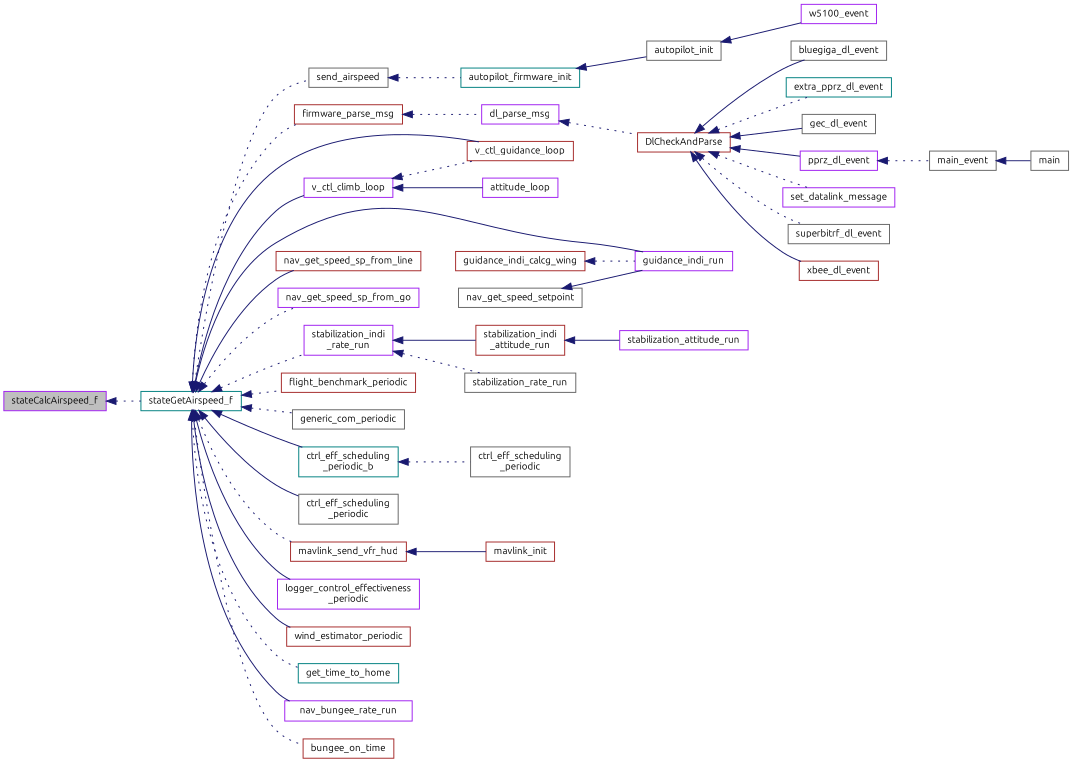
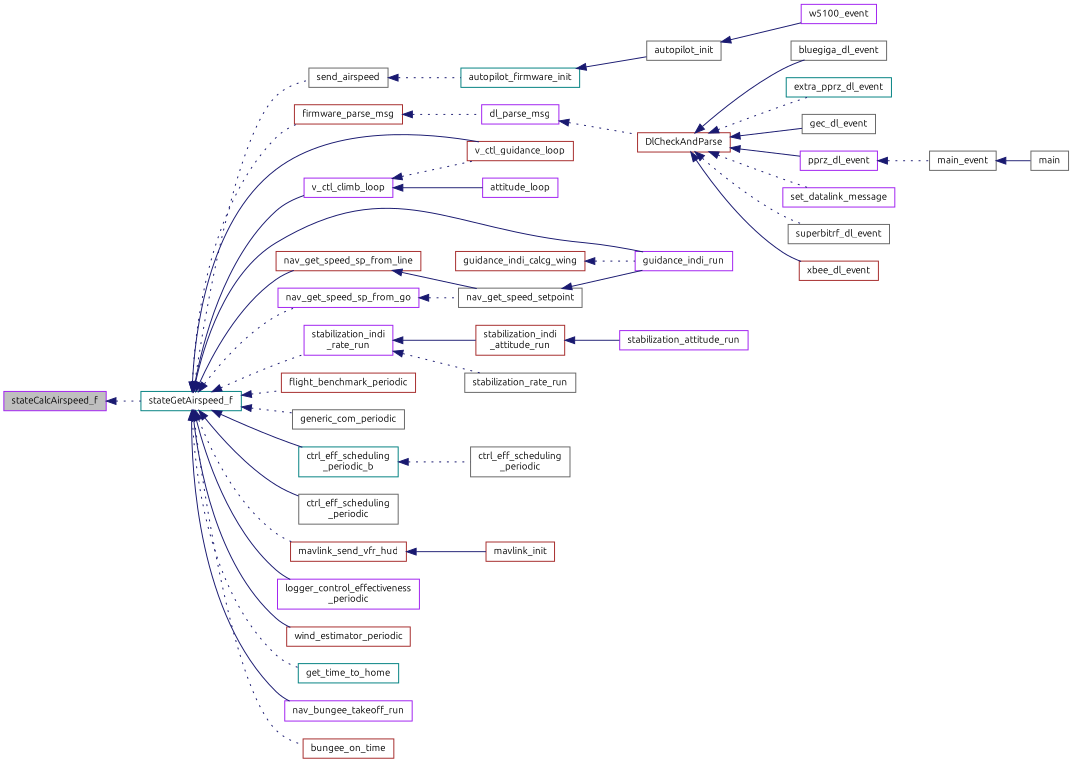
none -> (439, 281)
none -> (444, 298)
(348, 711) -> (348, 711)
